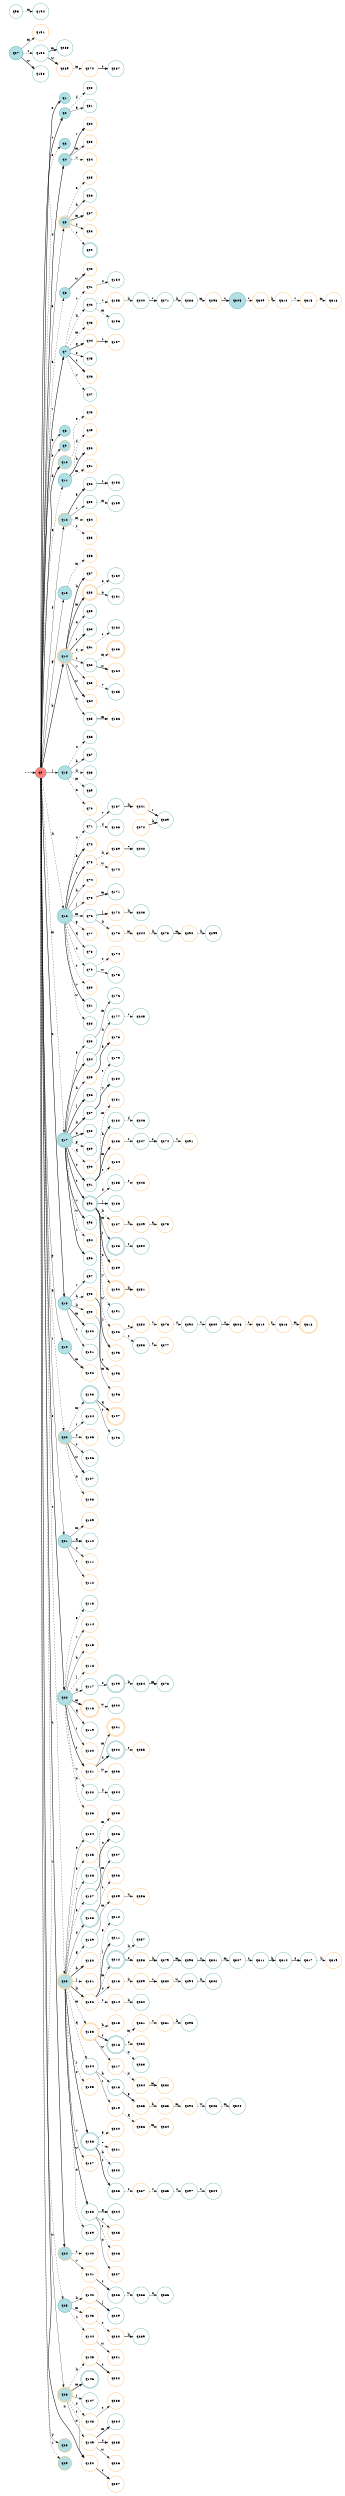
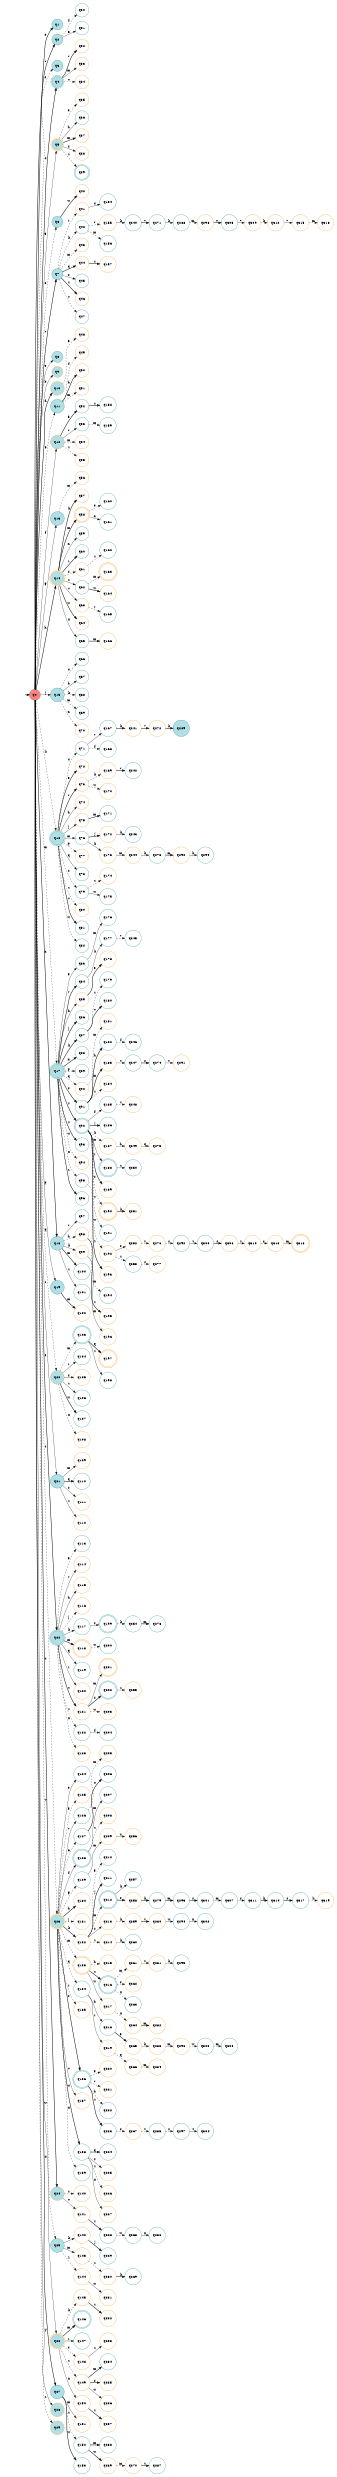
(237, 301) -> (229, 223)
(152, 813) -> (144, 728)
(165, 820) -> (181, 728)
none -> (63, 1128)
(44, 1621) -> (37, 1542)
